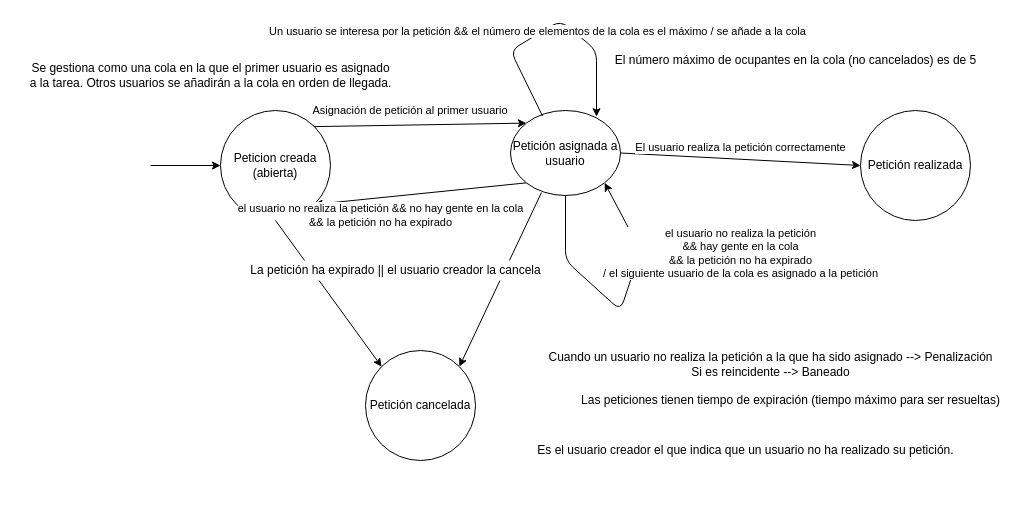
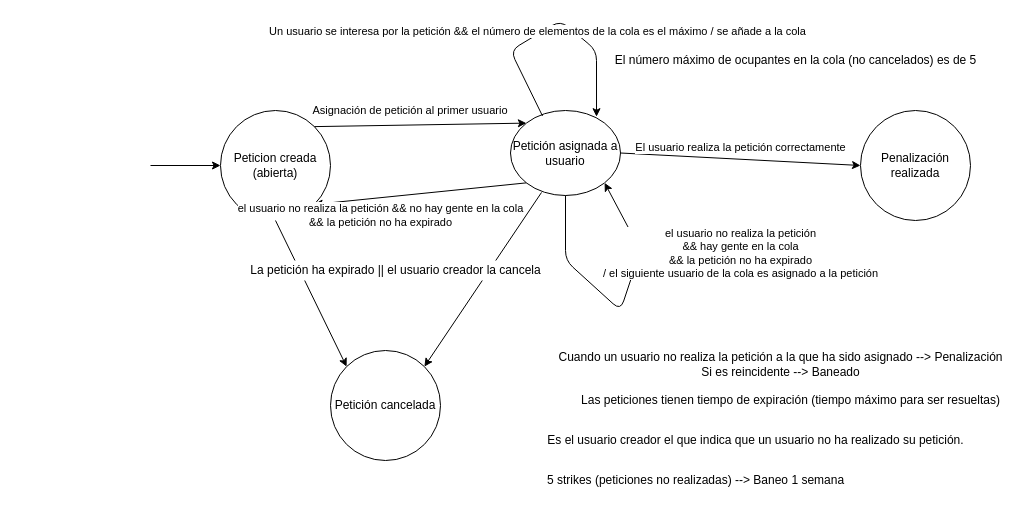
(211, 76) -> none
(916, 166) -> (916, 166)
(771, 365) -> (781, 365)
(421, 406) -> (386, 406)
(746, 451) -> (756, 441)
none -> (696, 481)
